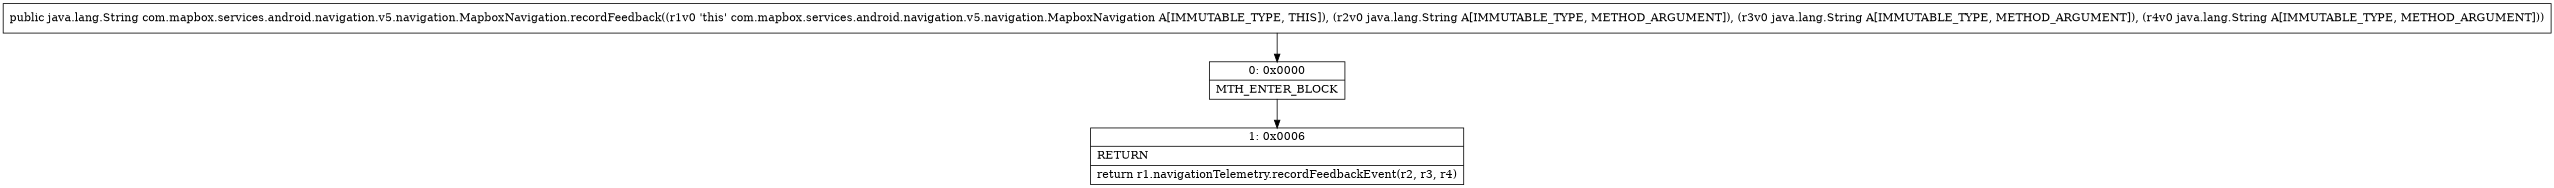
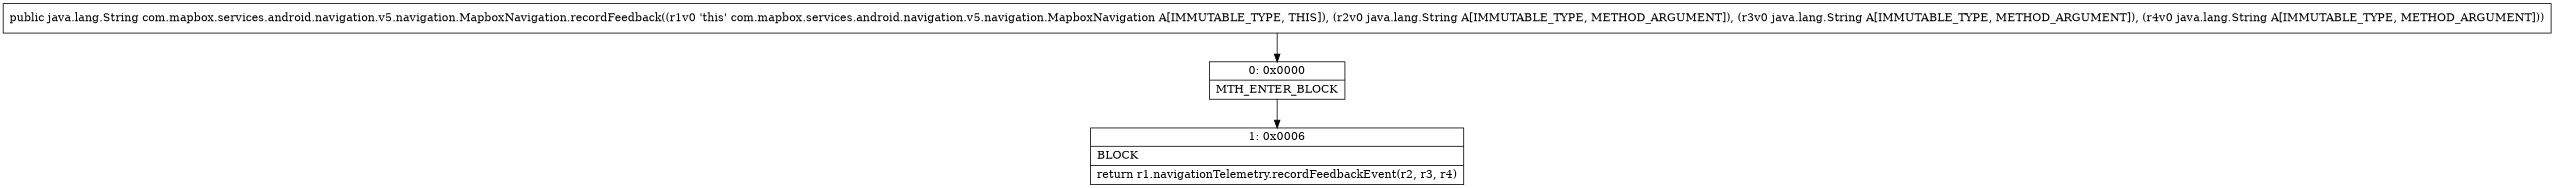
(1123, 155) -> (1118, 155)
